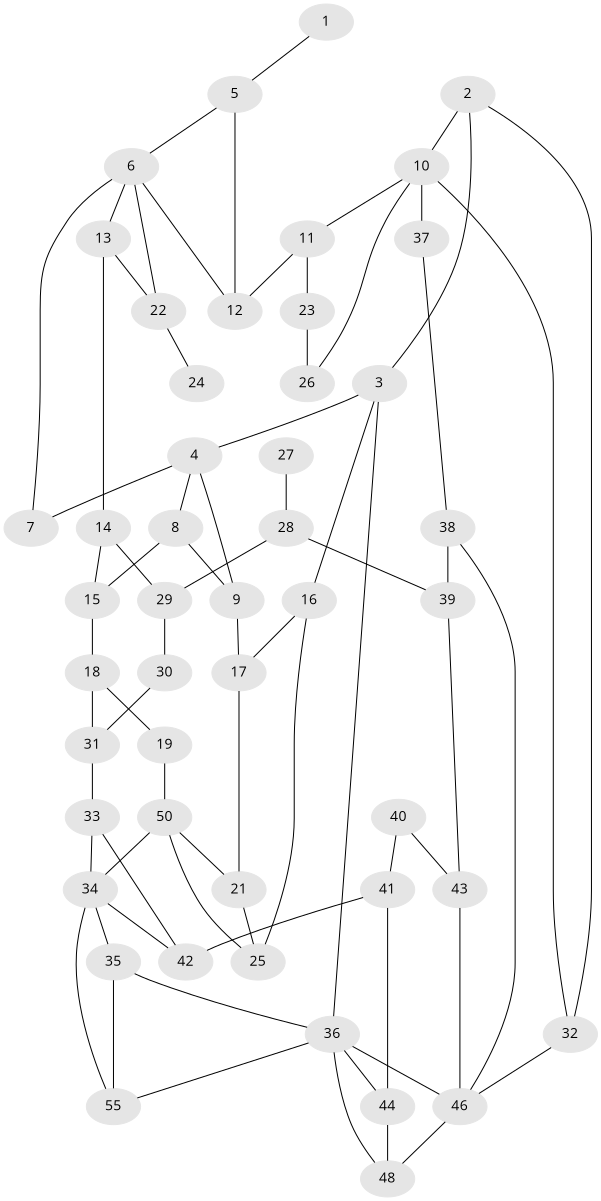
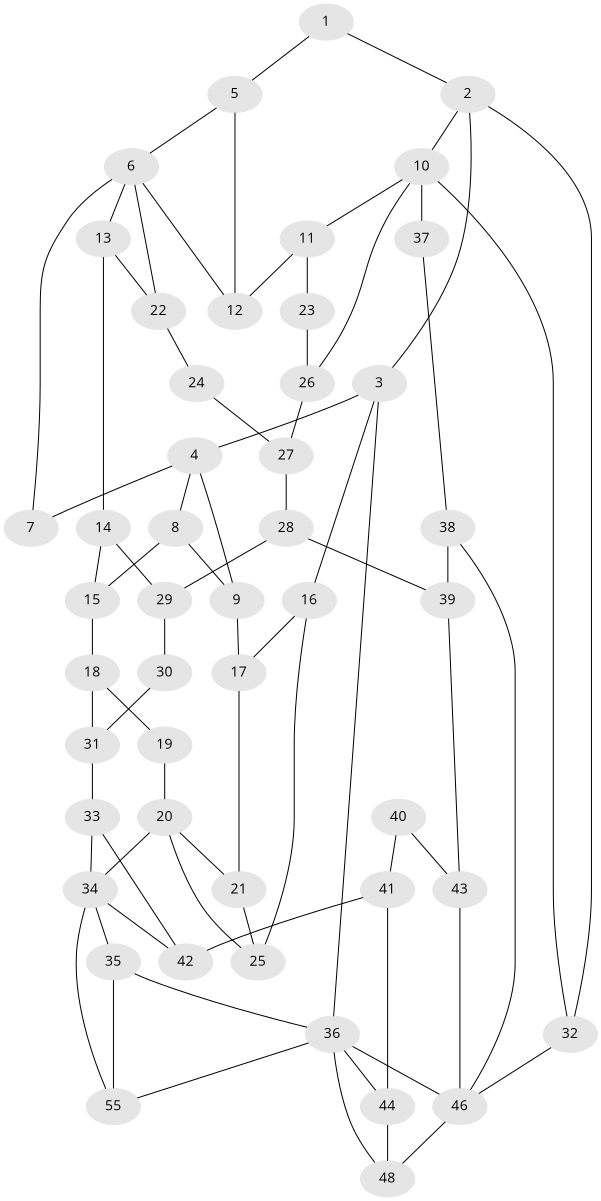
none -> (397, 58)
none -> (299, 413)
none -> (241, 420)
(165, 817) -> (165, 817)
